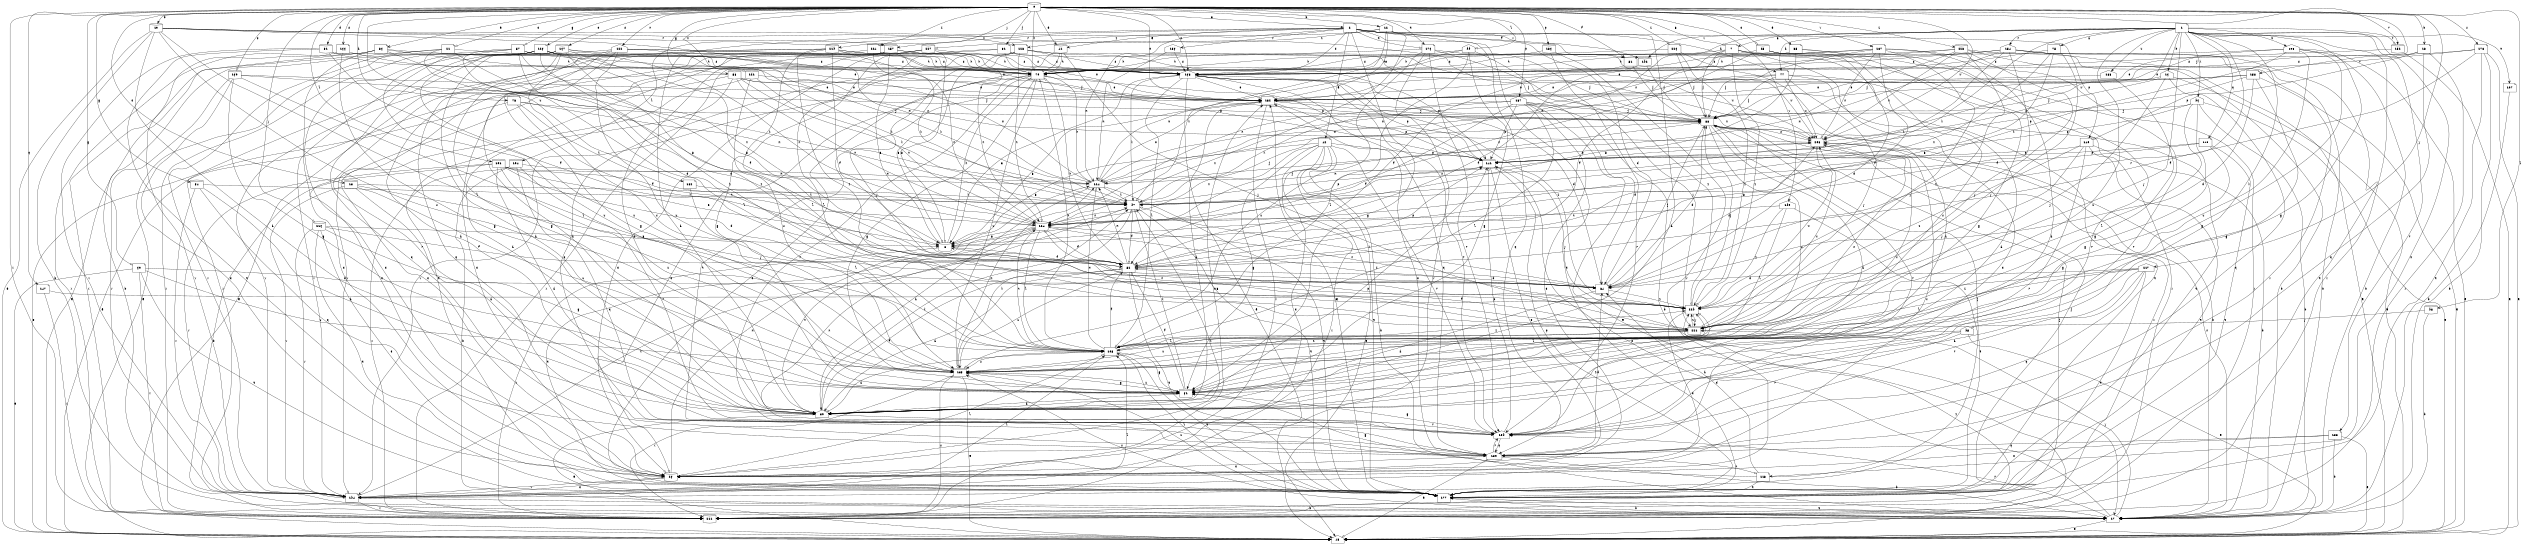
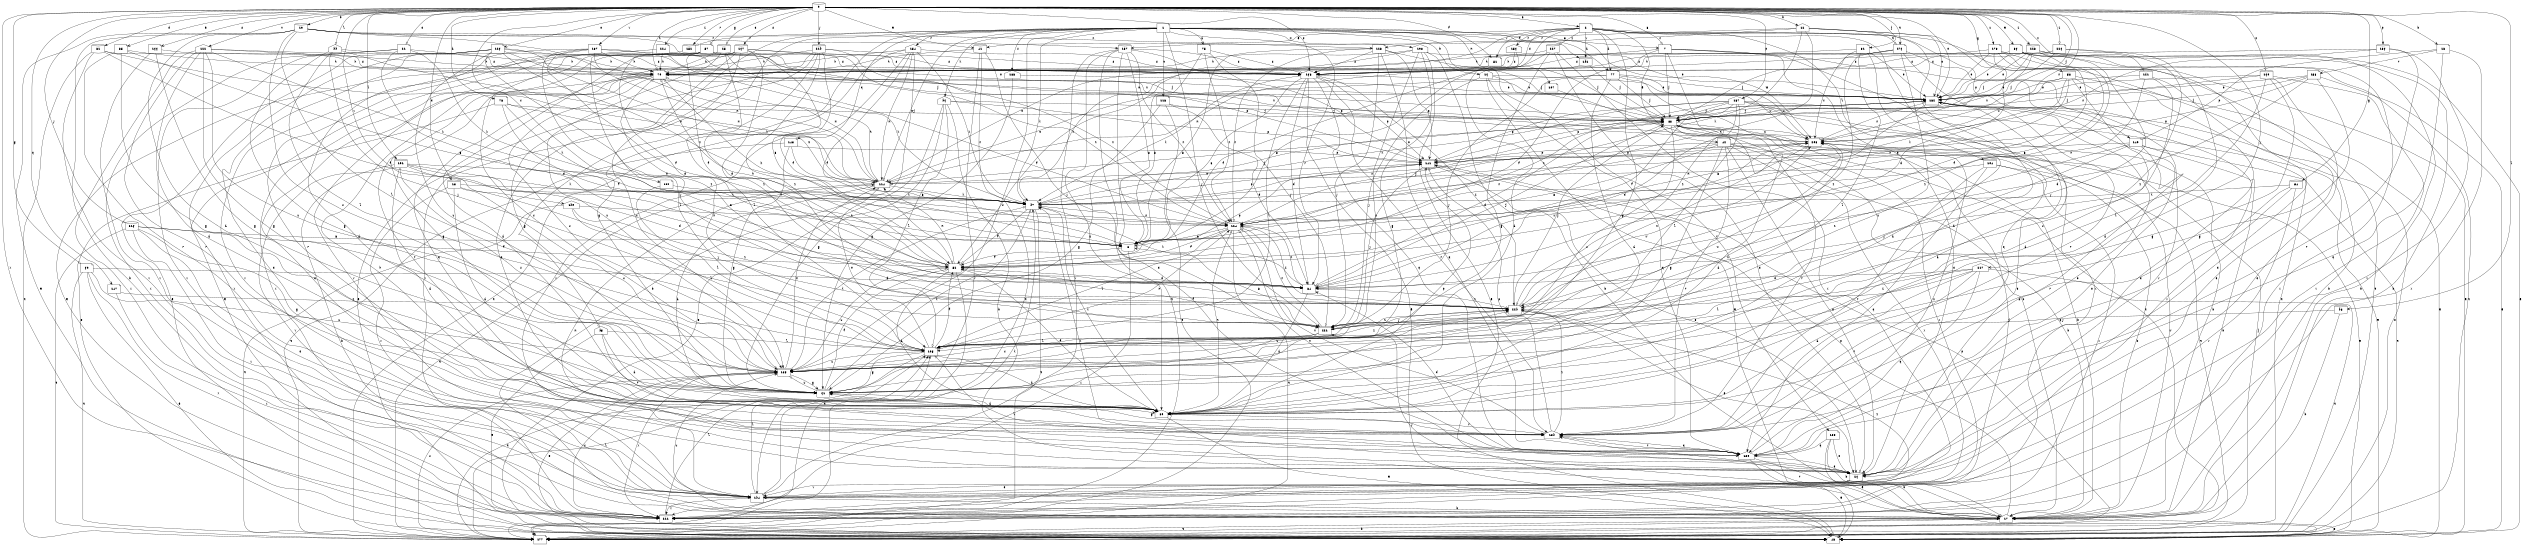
(1629, 459) -> (1436, 419)
